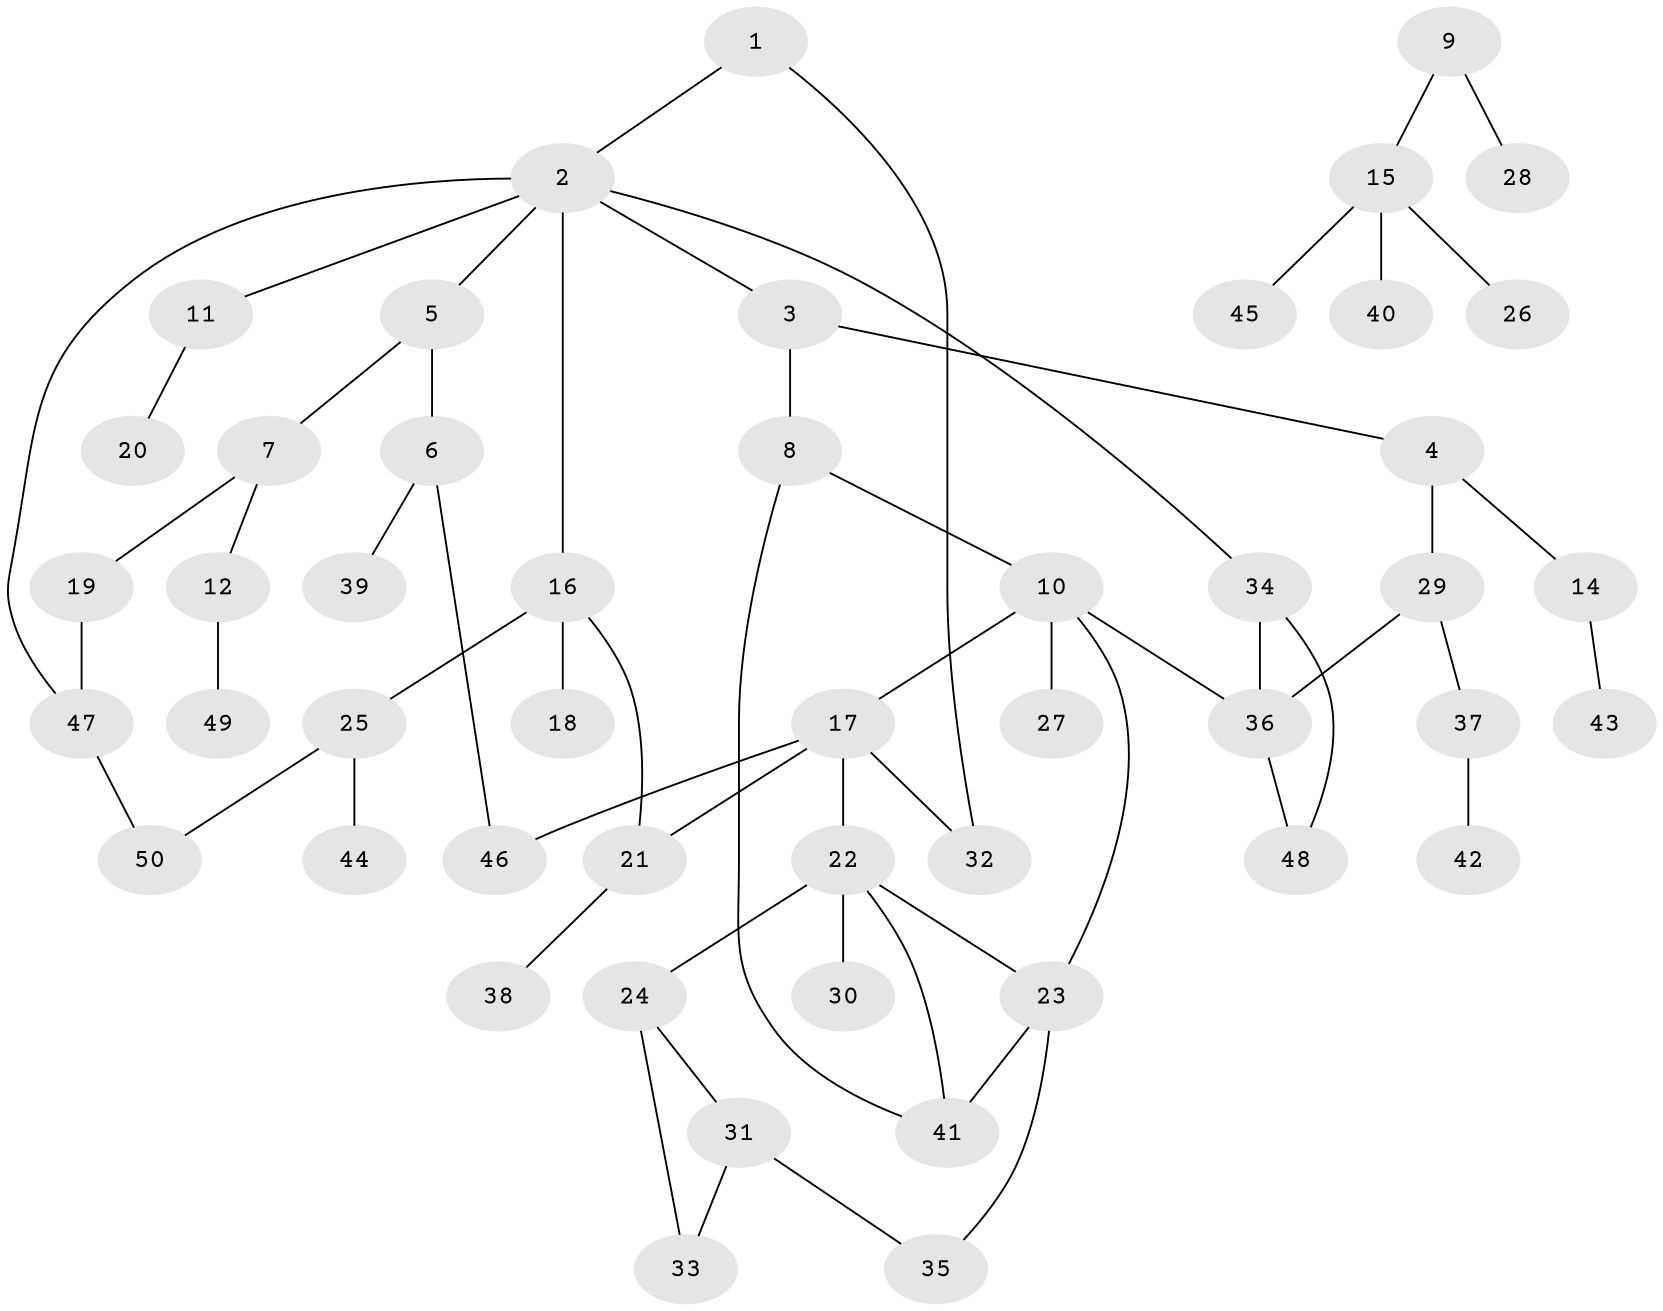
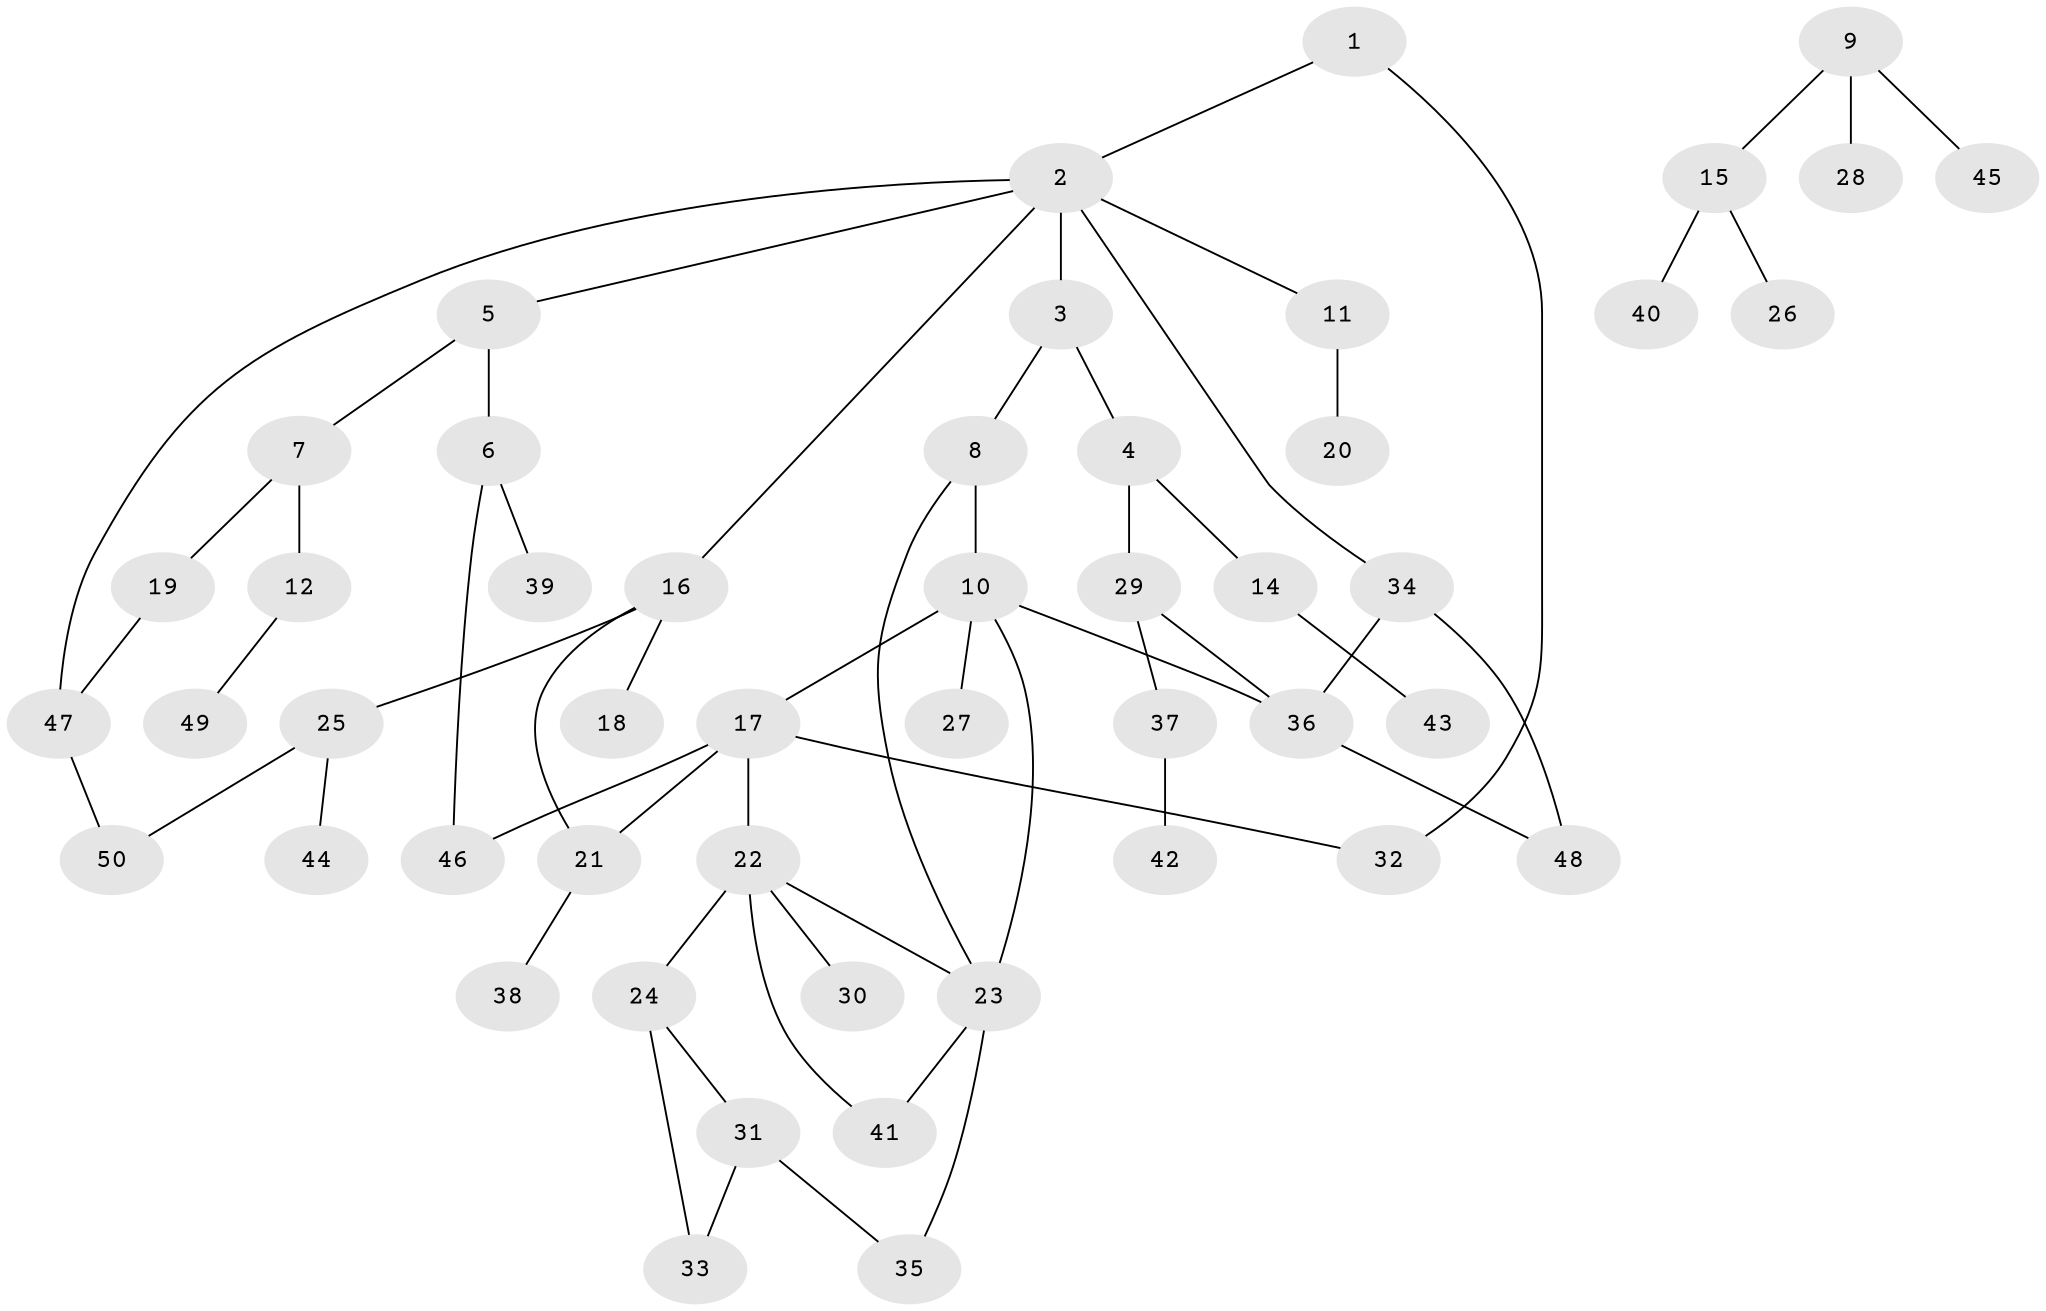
(1313, 246) -> (1919, 110)
(739, 837) -> (882, 723)
